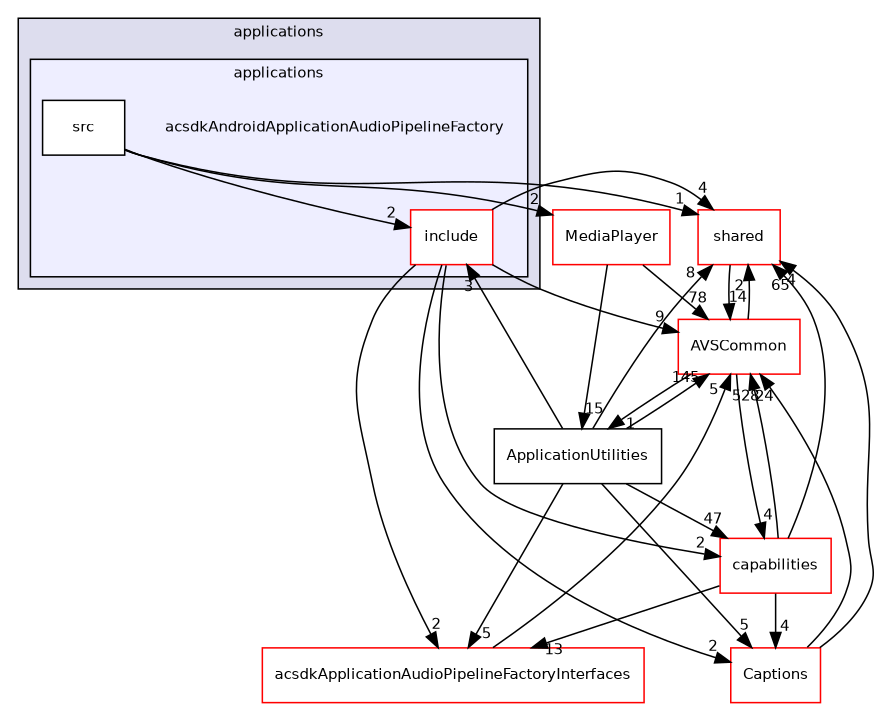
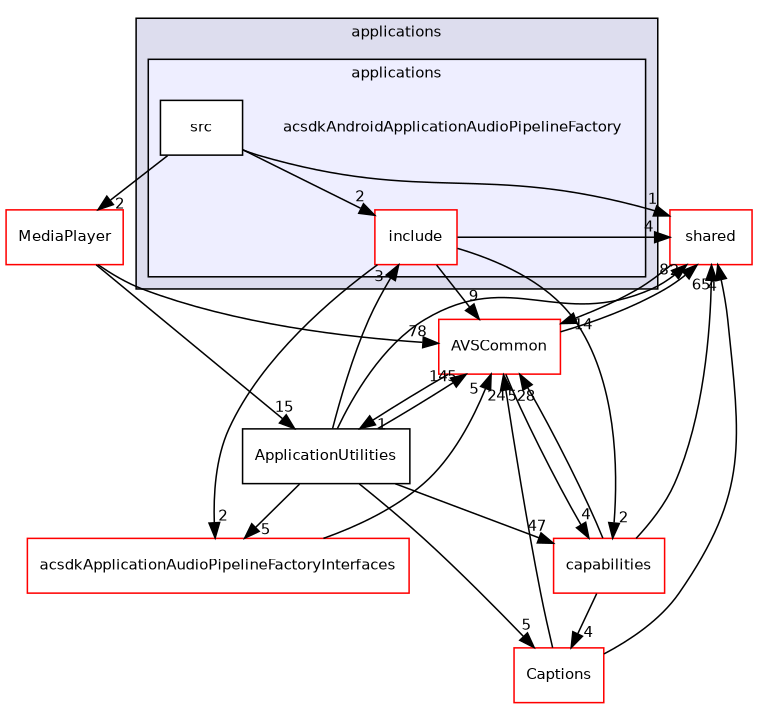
(477, 524) -> none
(633, 614) -> none
